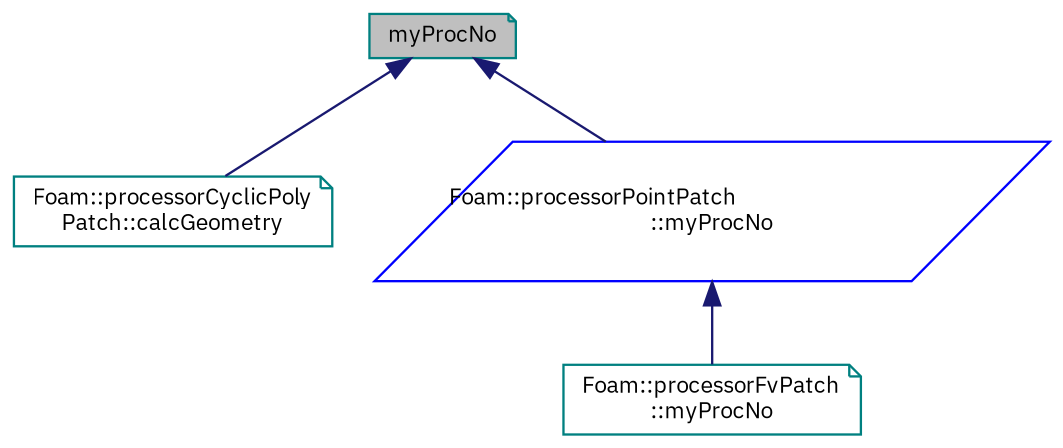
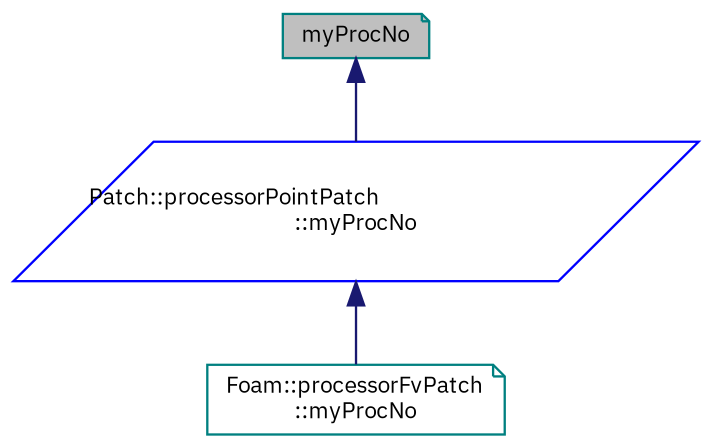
(173, 211) -> none
(712, 211) -> (356, 211)
